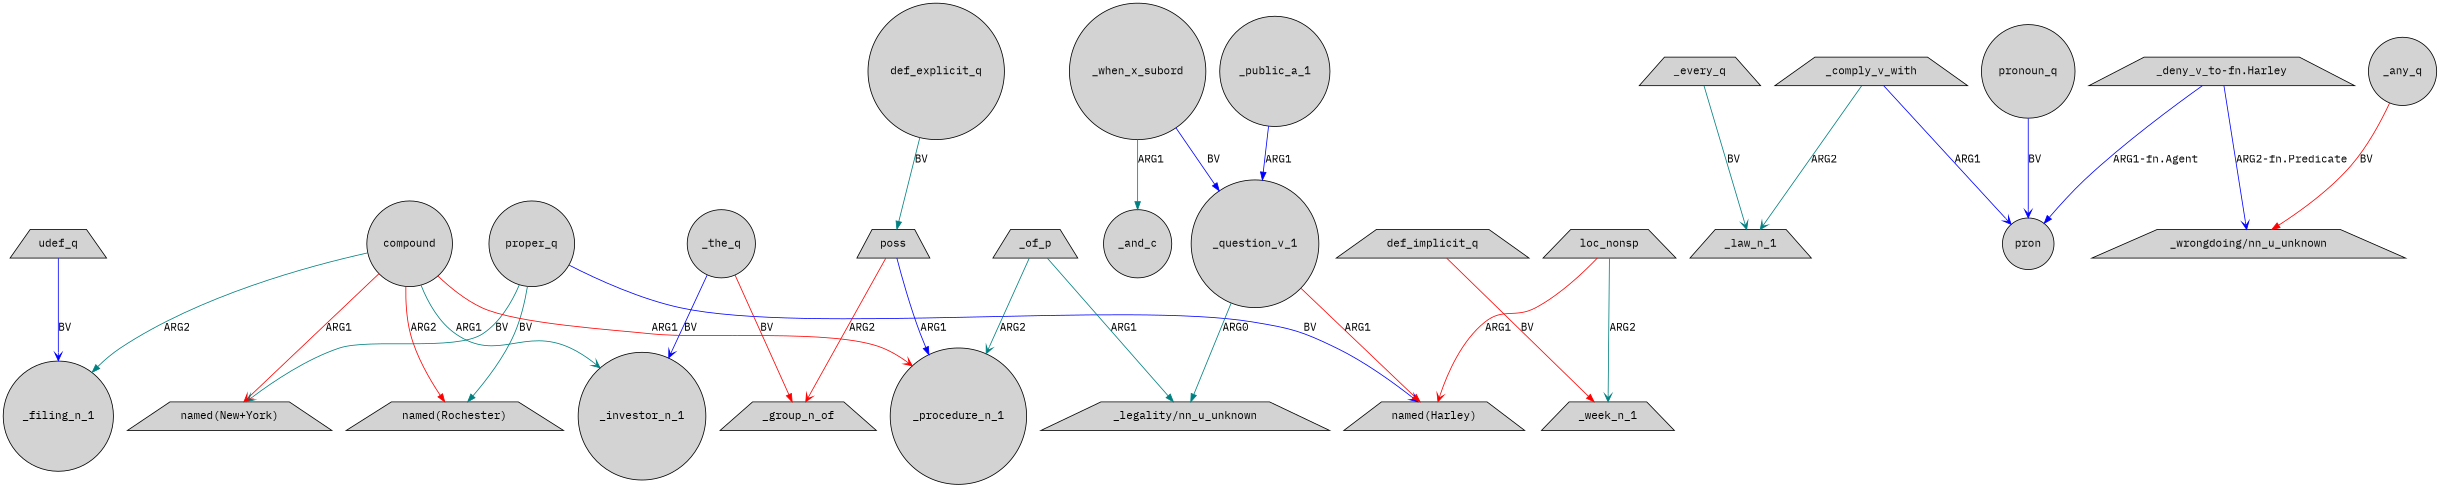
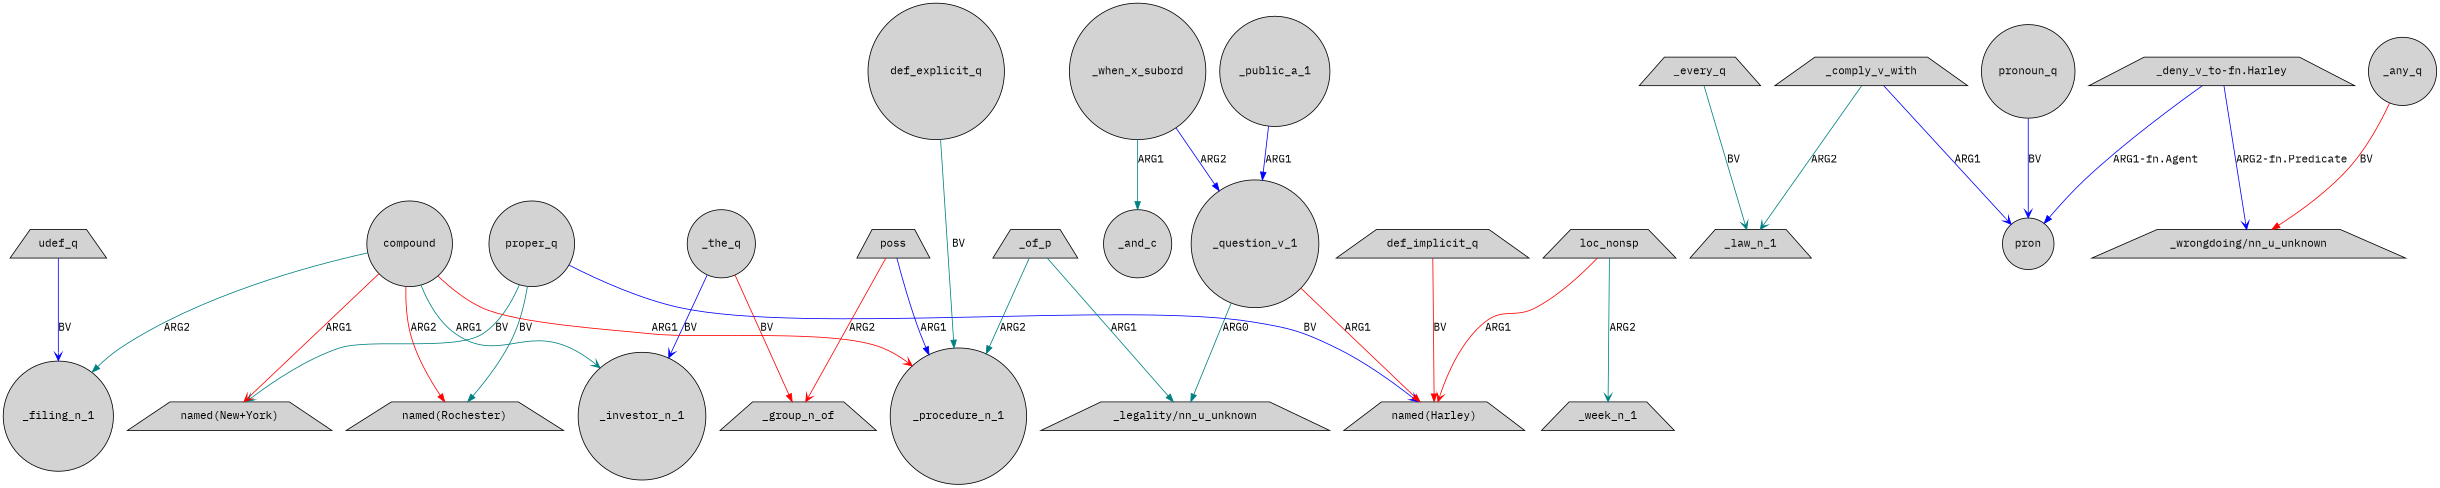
(1214, 160) -> (1214, 160)
(909, 180) -> (947, 240)
(1009, 302) -> (1009, 302)
(1518, 327) -> (1433, 326)
